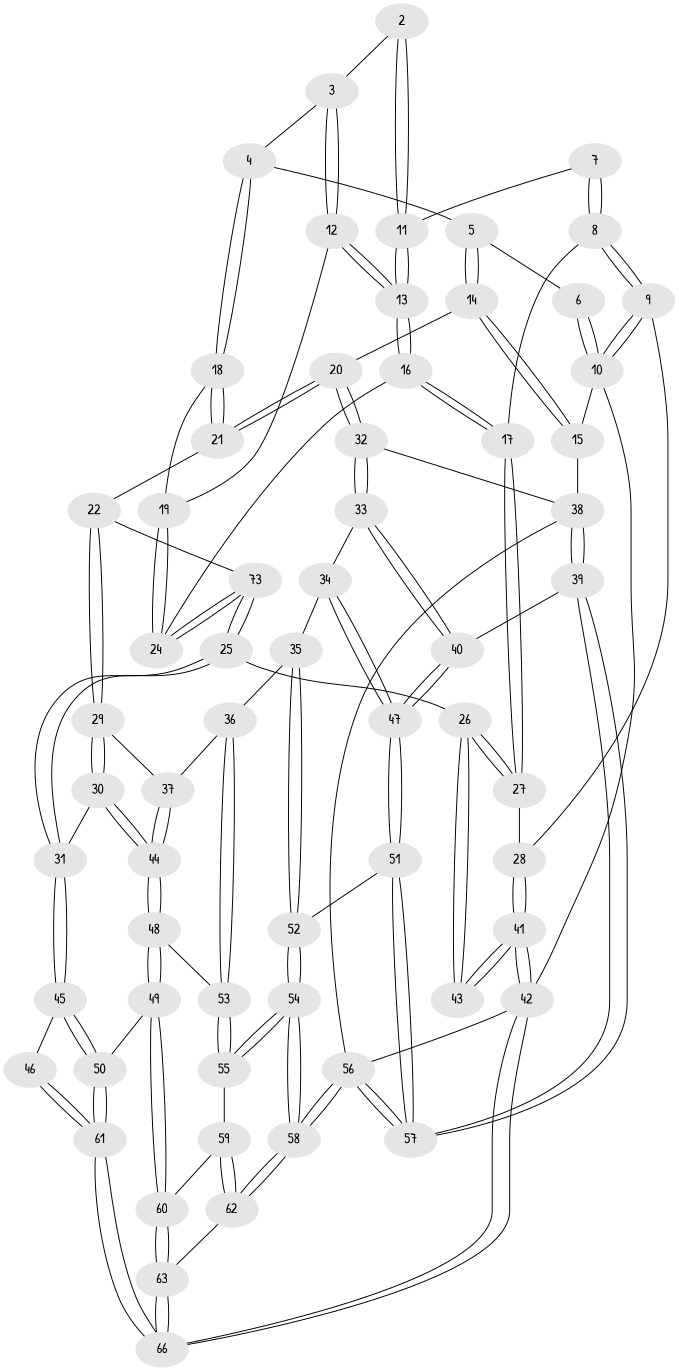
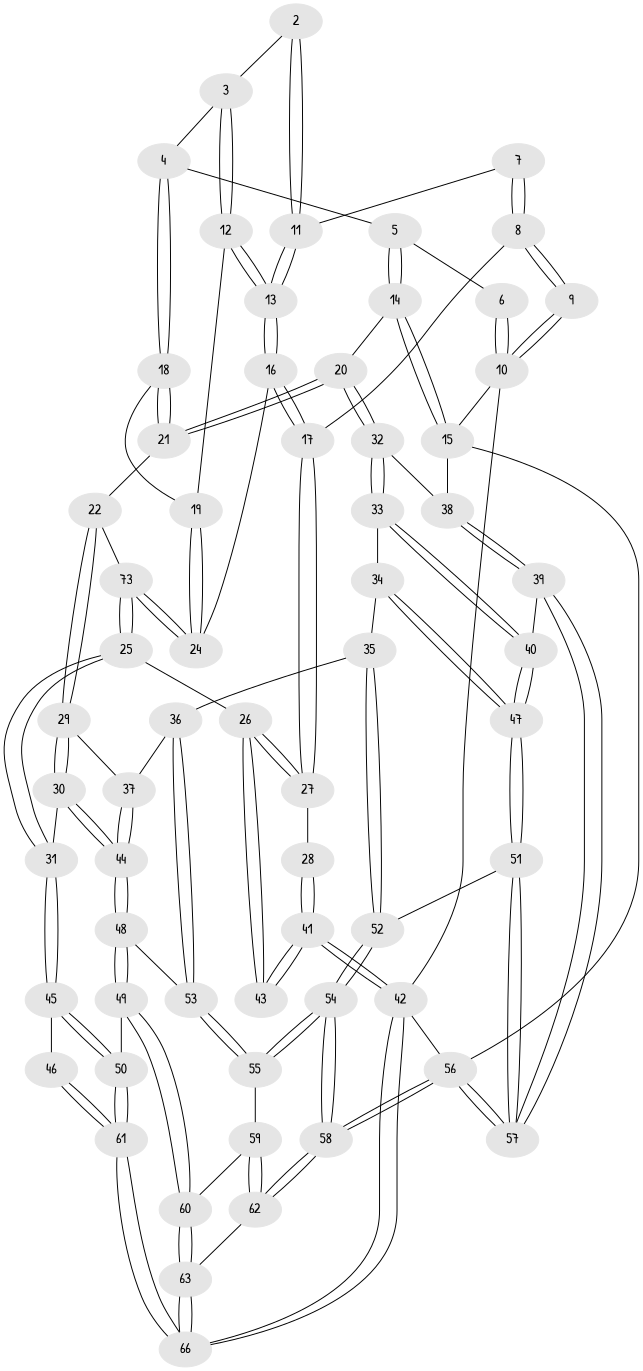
(666, 601) -> none
(348, 742) -> (639, 742)
